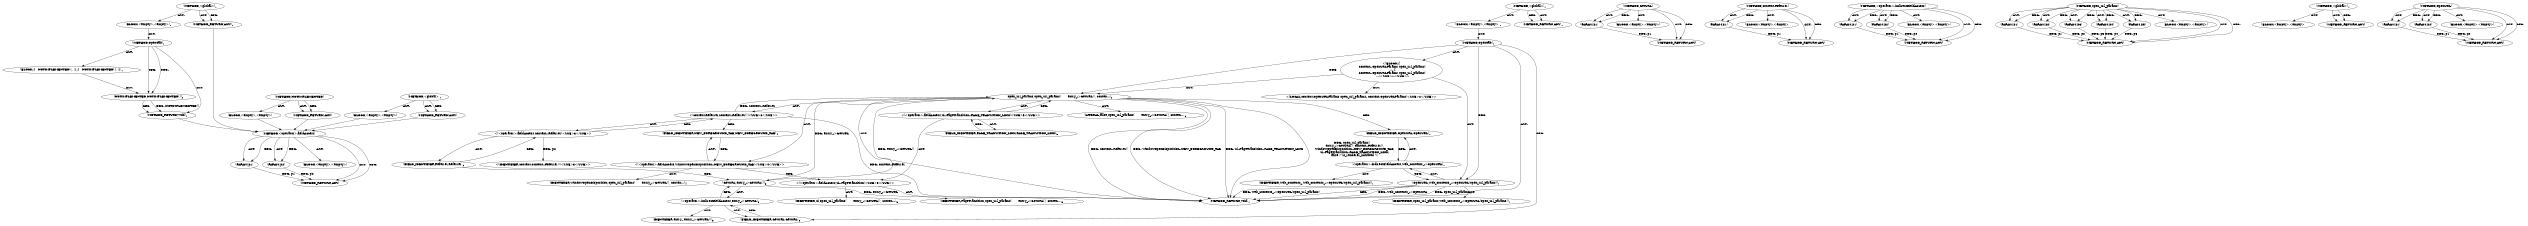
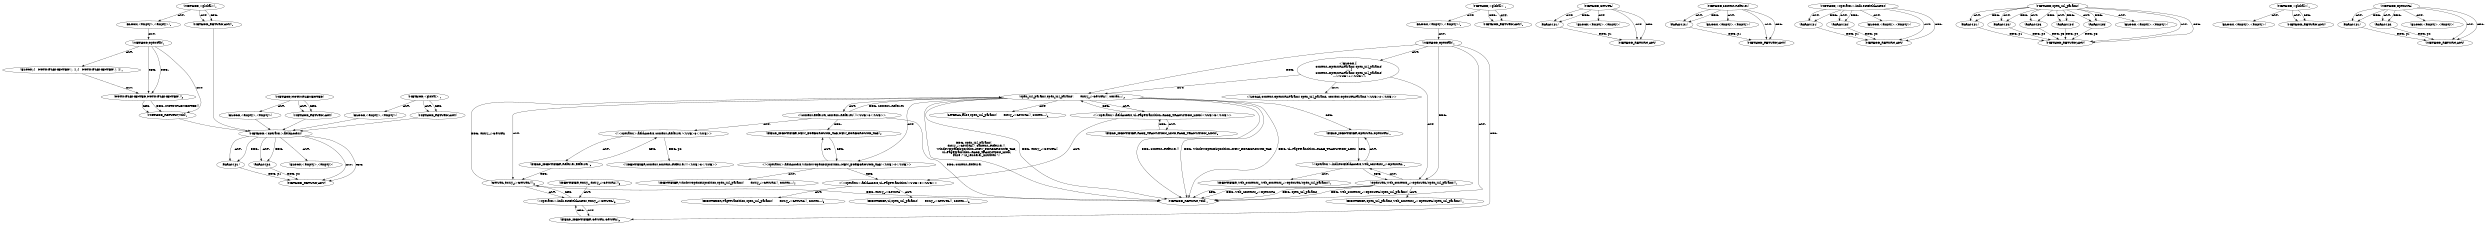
(652, 127) -> none
(703, 210) -> (584, 191)
